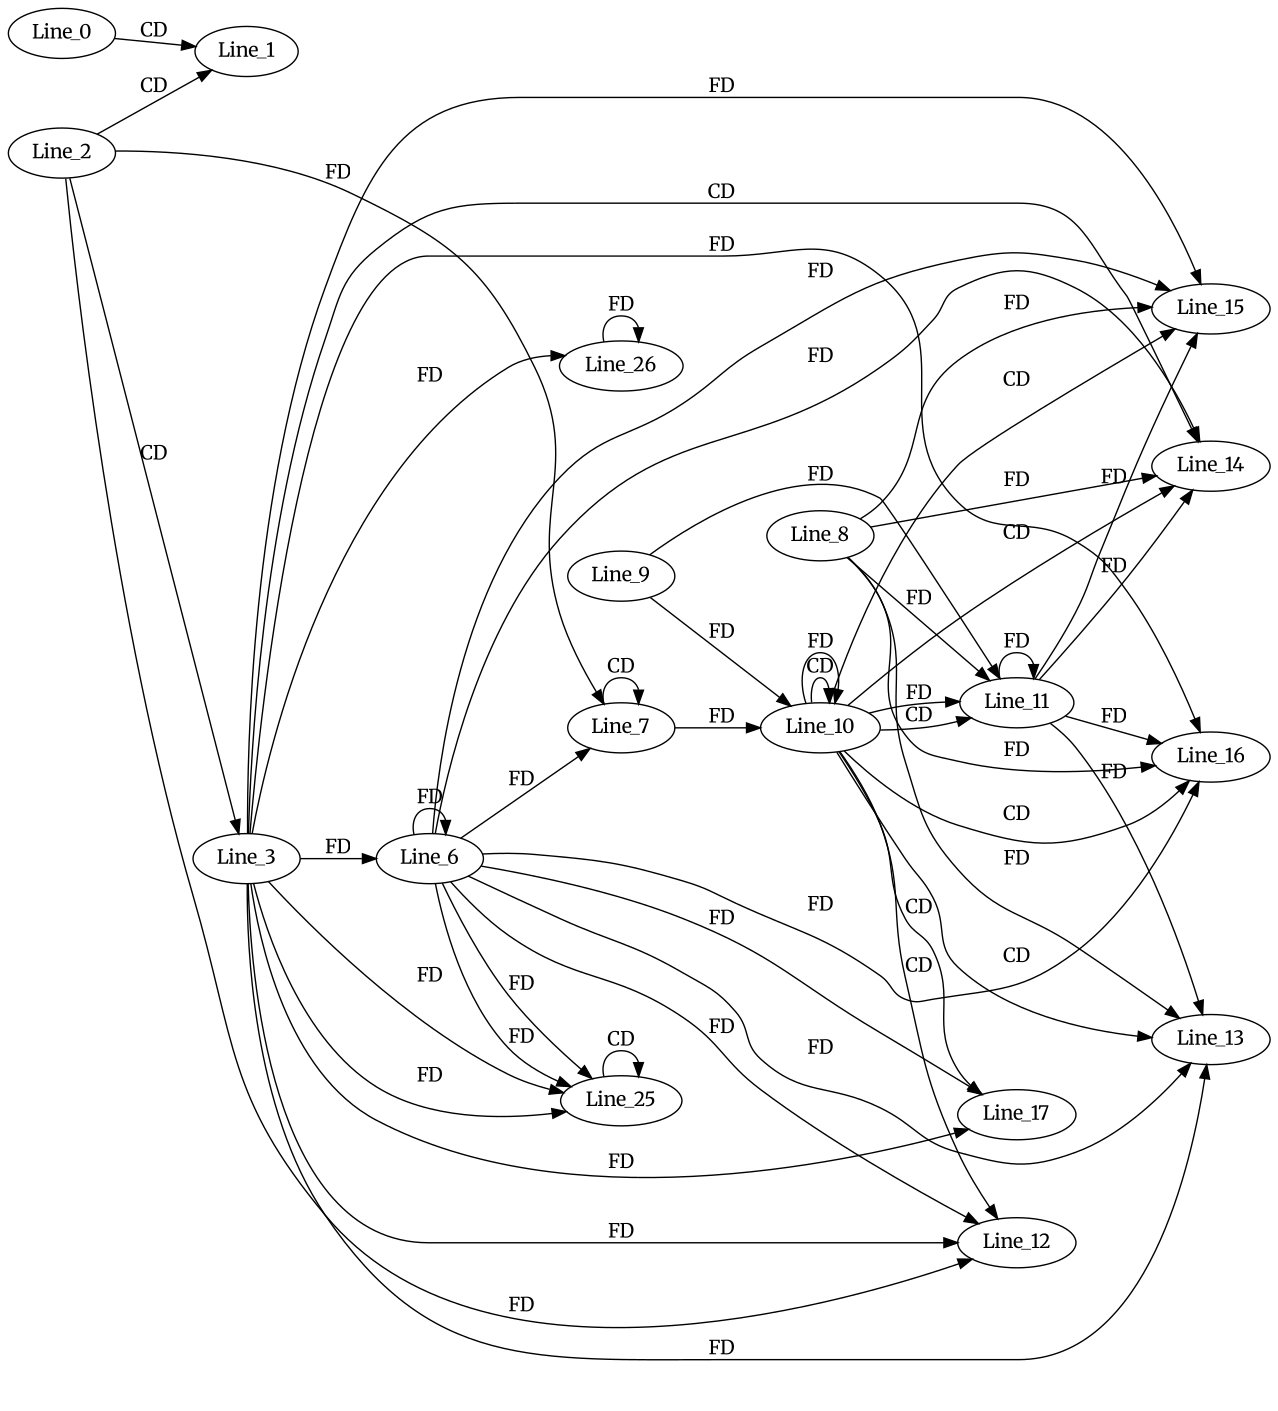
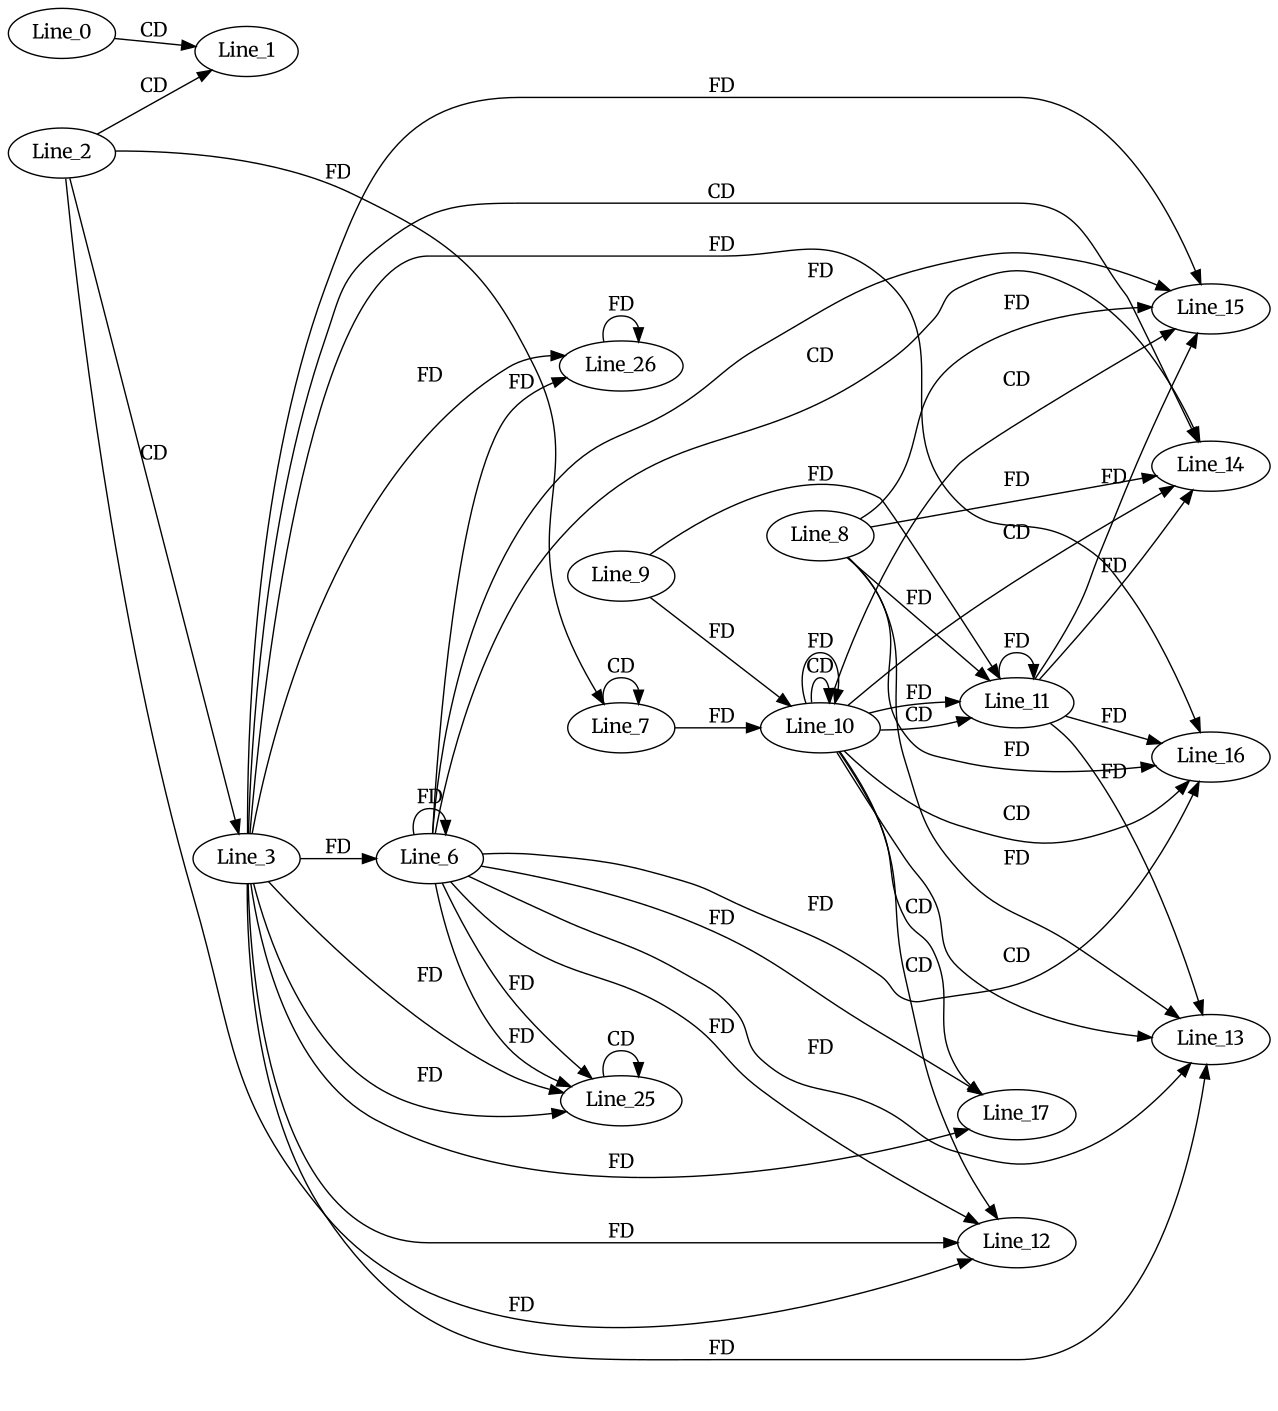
(820, 357) -> (820, 357)
(520, 797) -> (457, 593)
